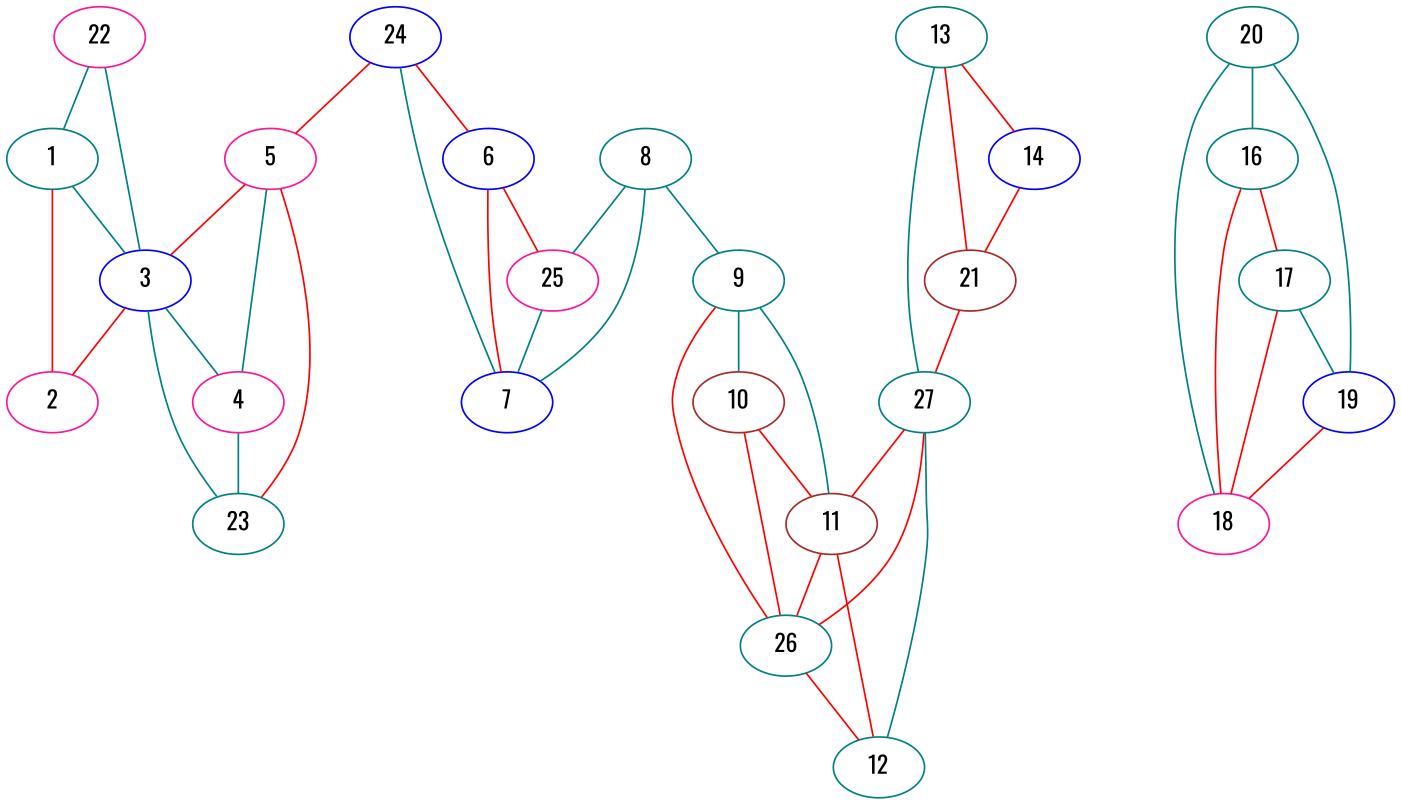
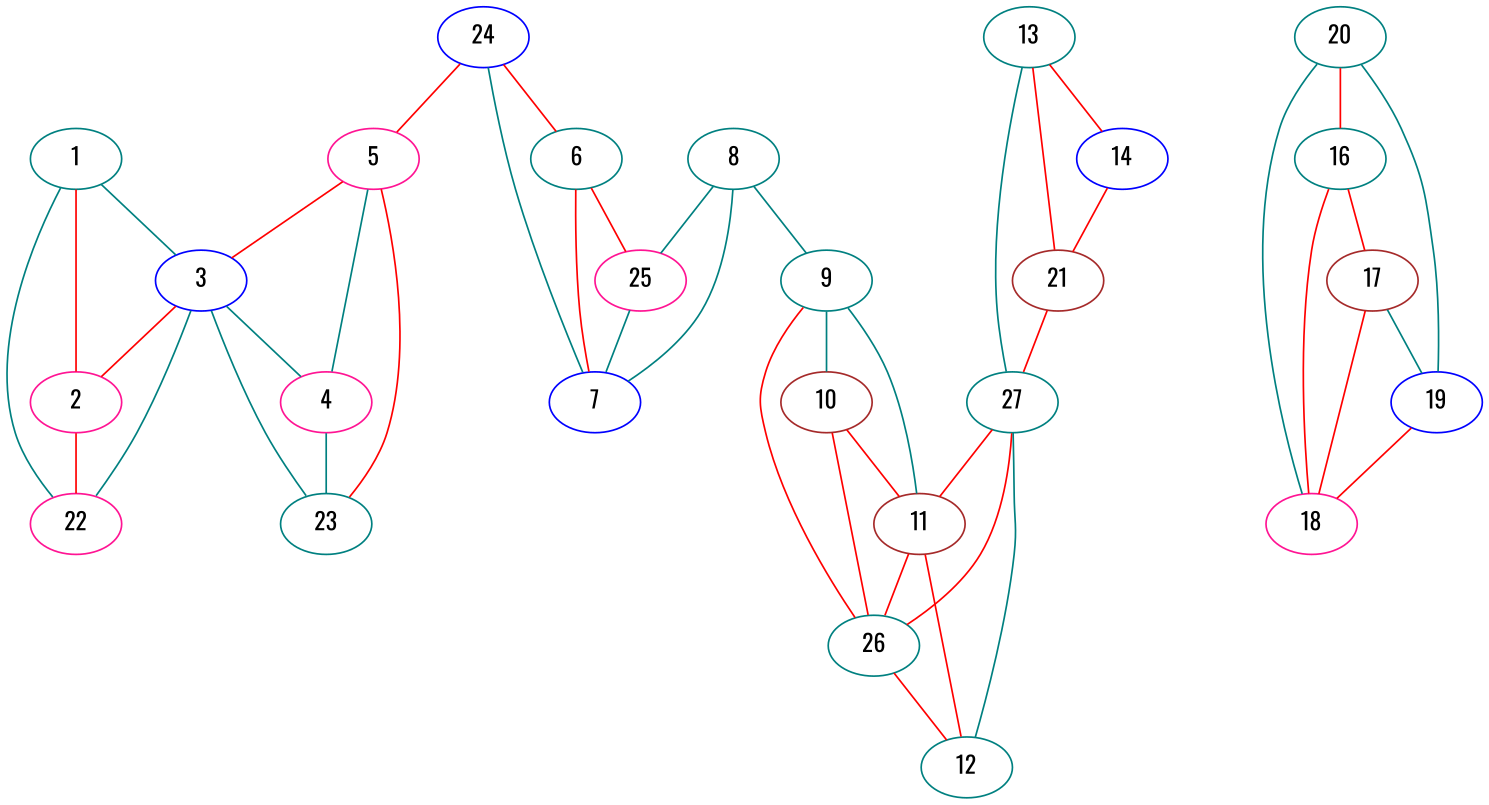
(1252, 98) -> (1340, 98)
(488, 159) -> (576, 159)
(1285, 281) -> (1372, 281)
none -> (76, 463)
